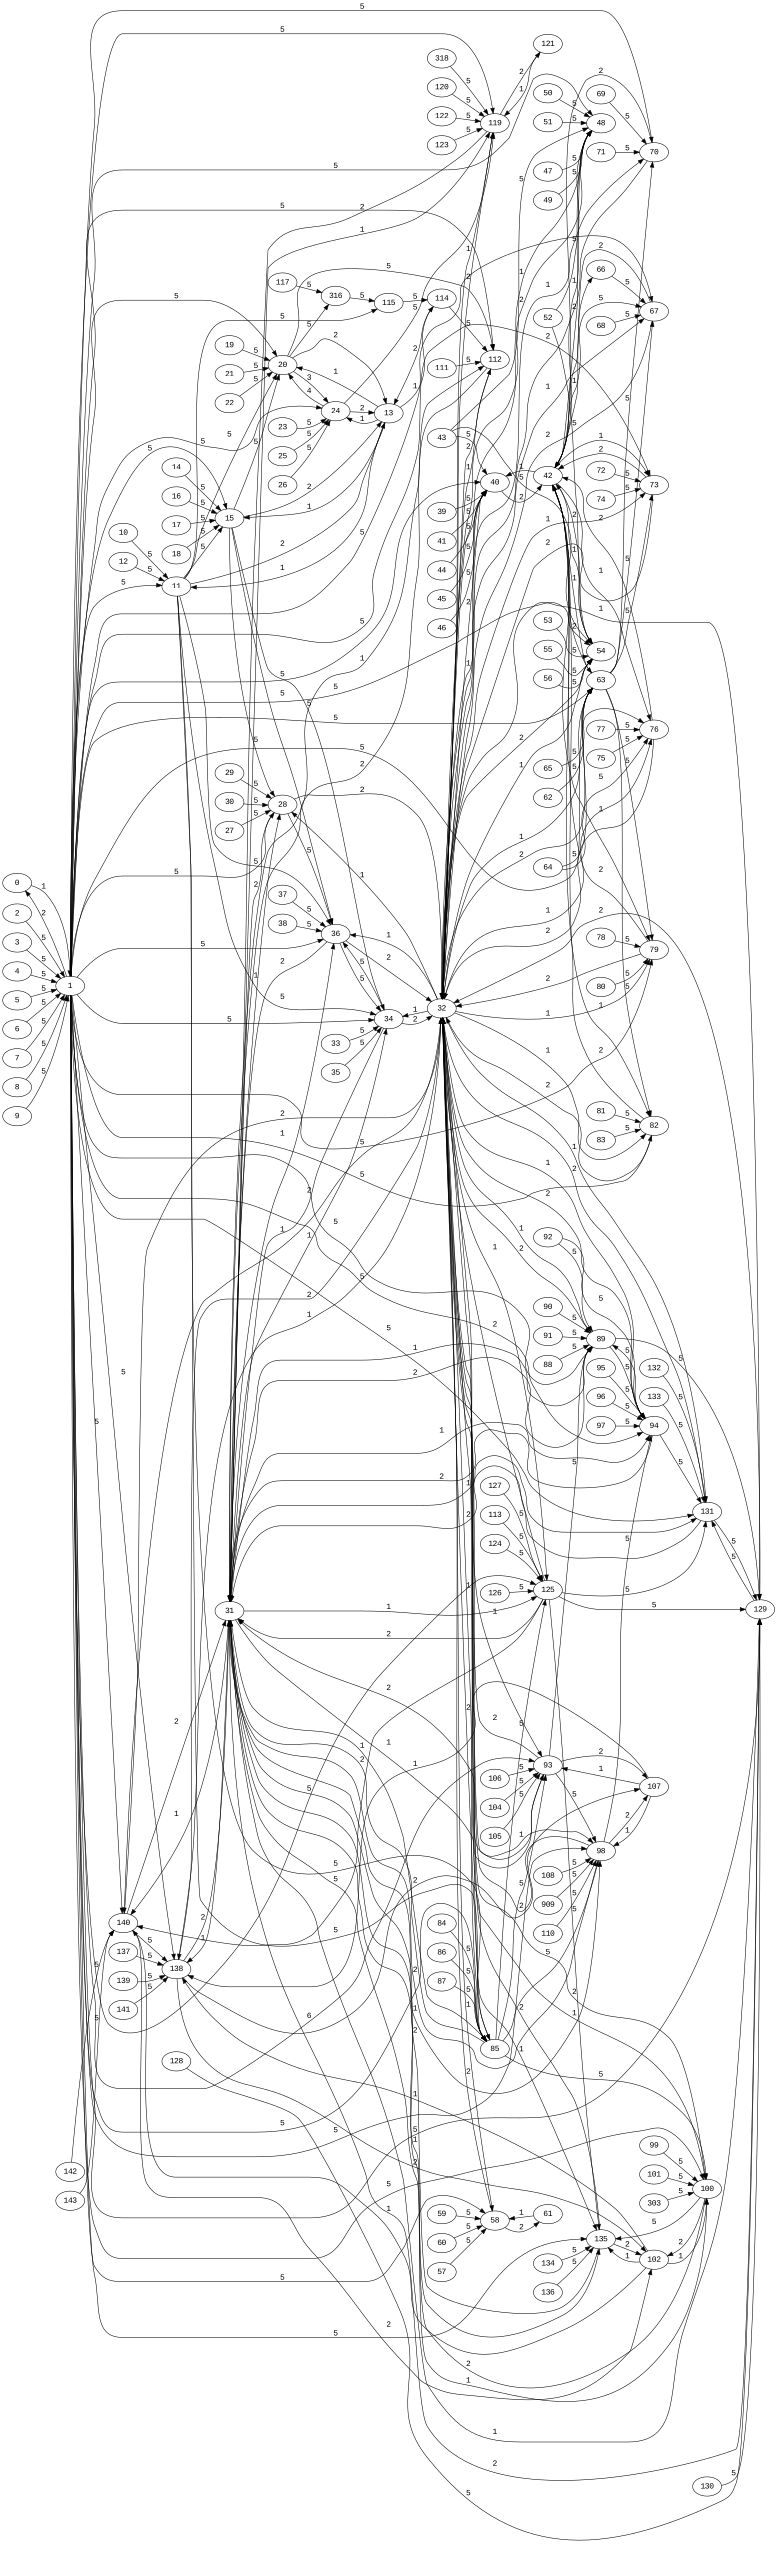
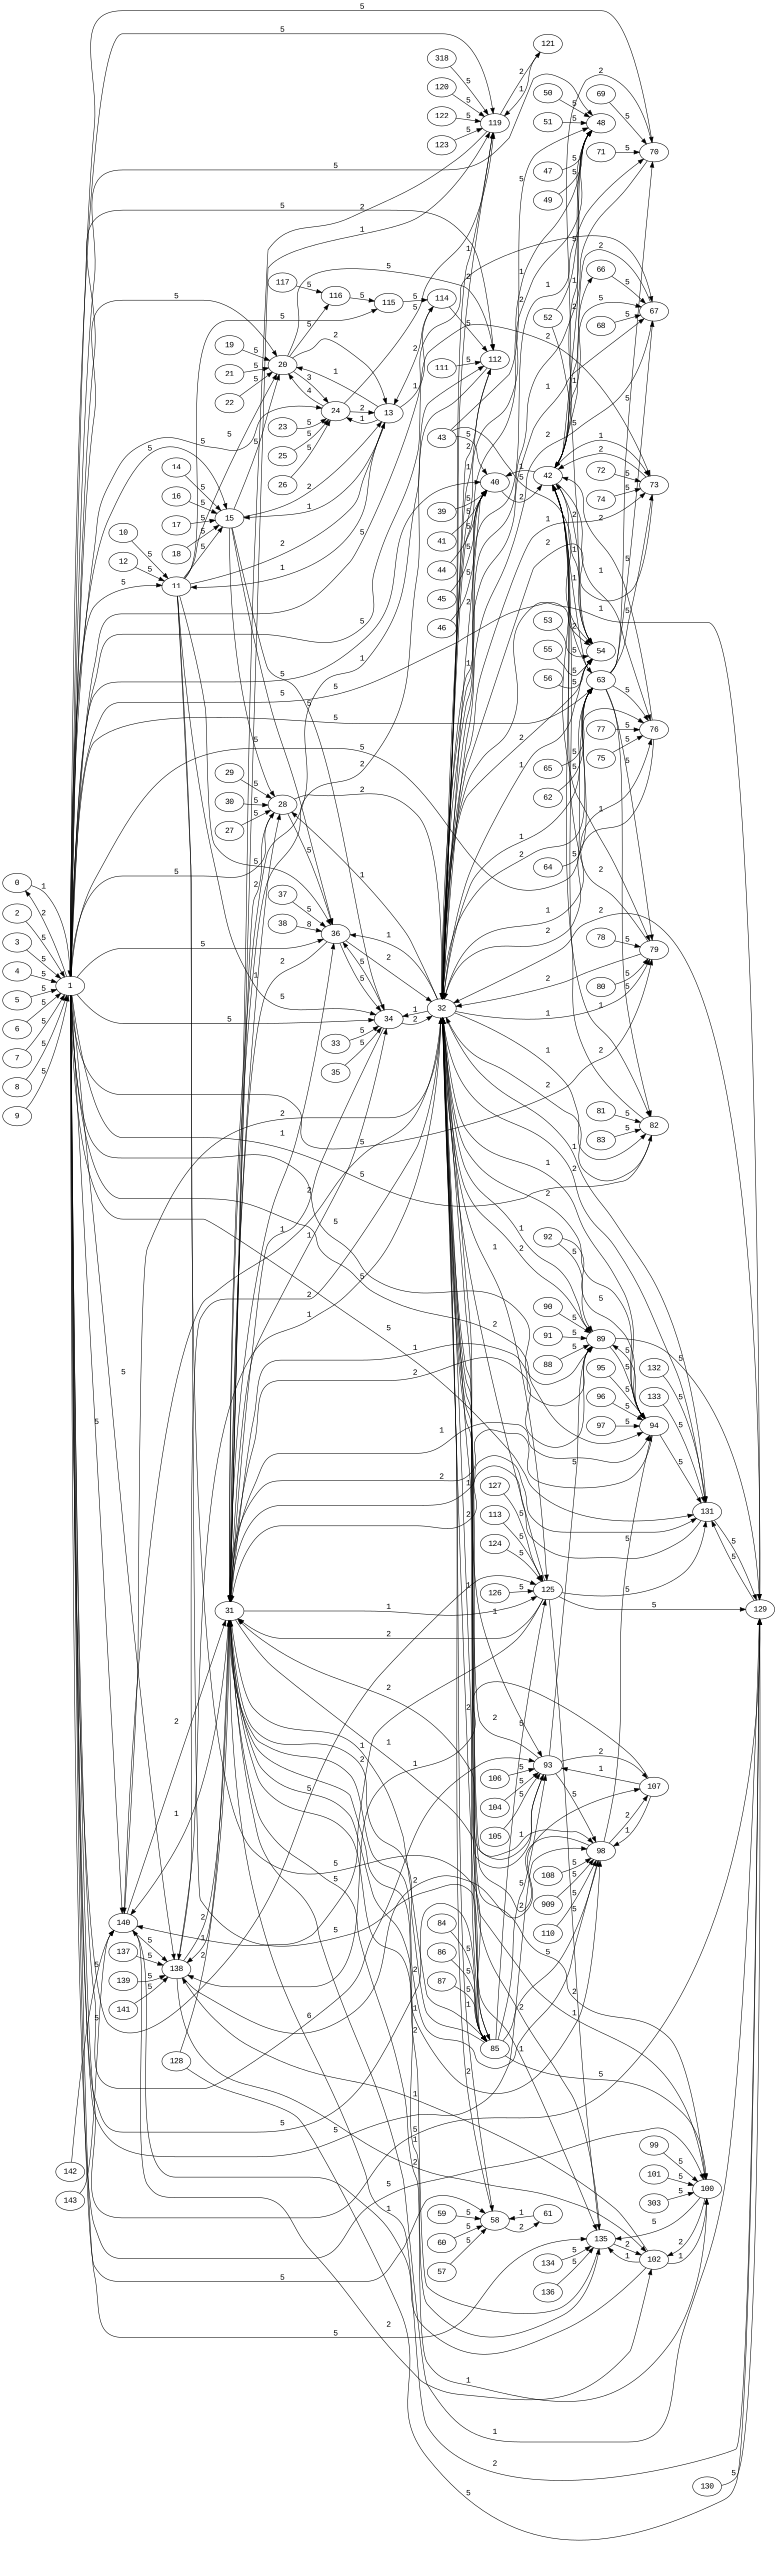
(336, 296) -> (336, 296)
(590, 798) -> (631, 699)
(309, 925) -> (309, 925)
(394, 1971) -> (207, 1948)
